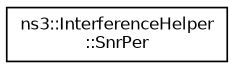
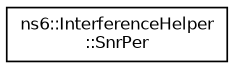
(117, 35) -> (117, 35)
